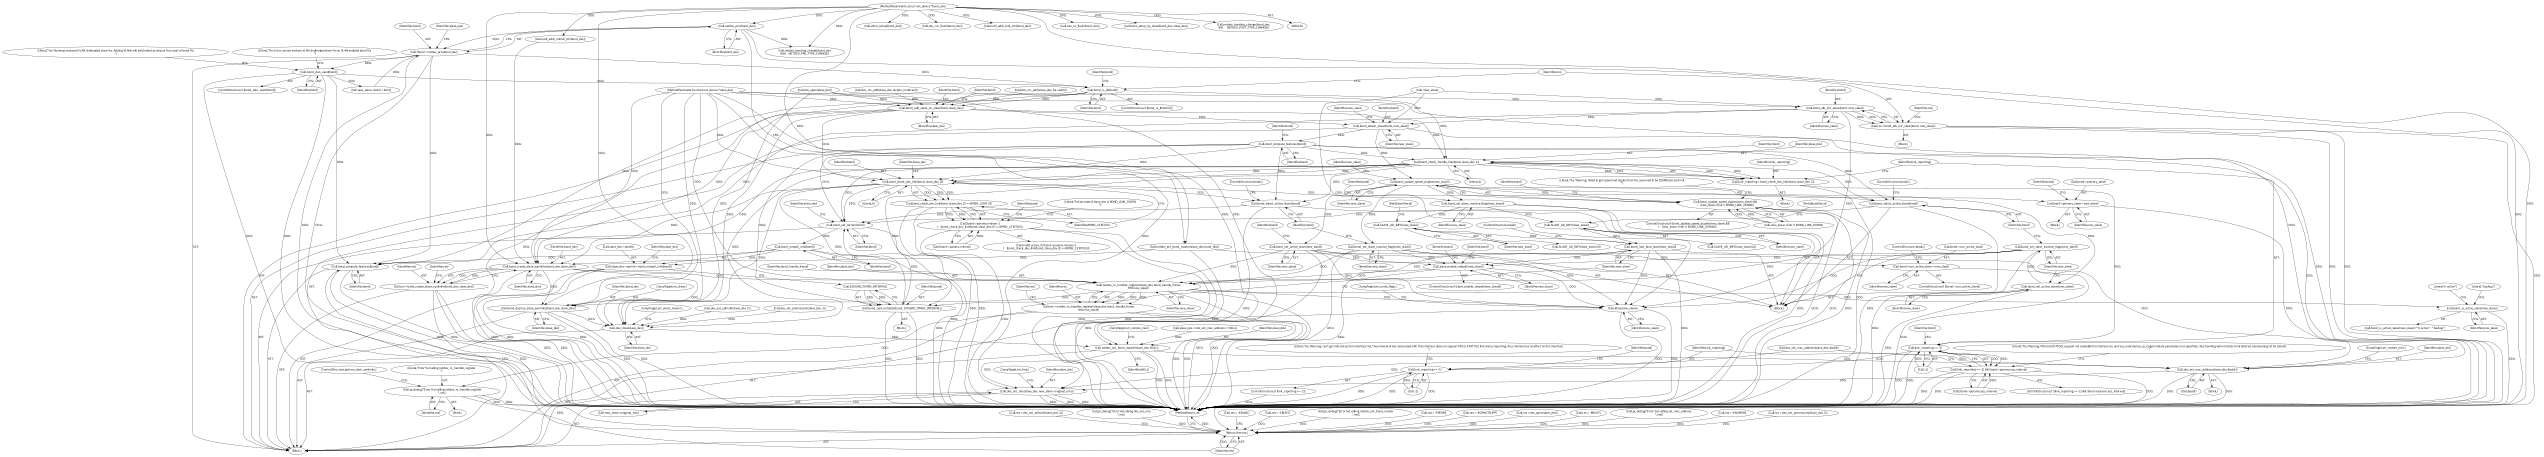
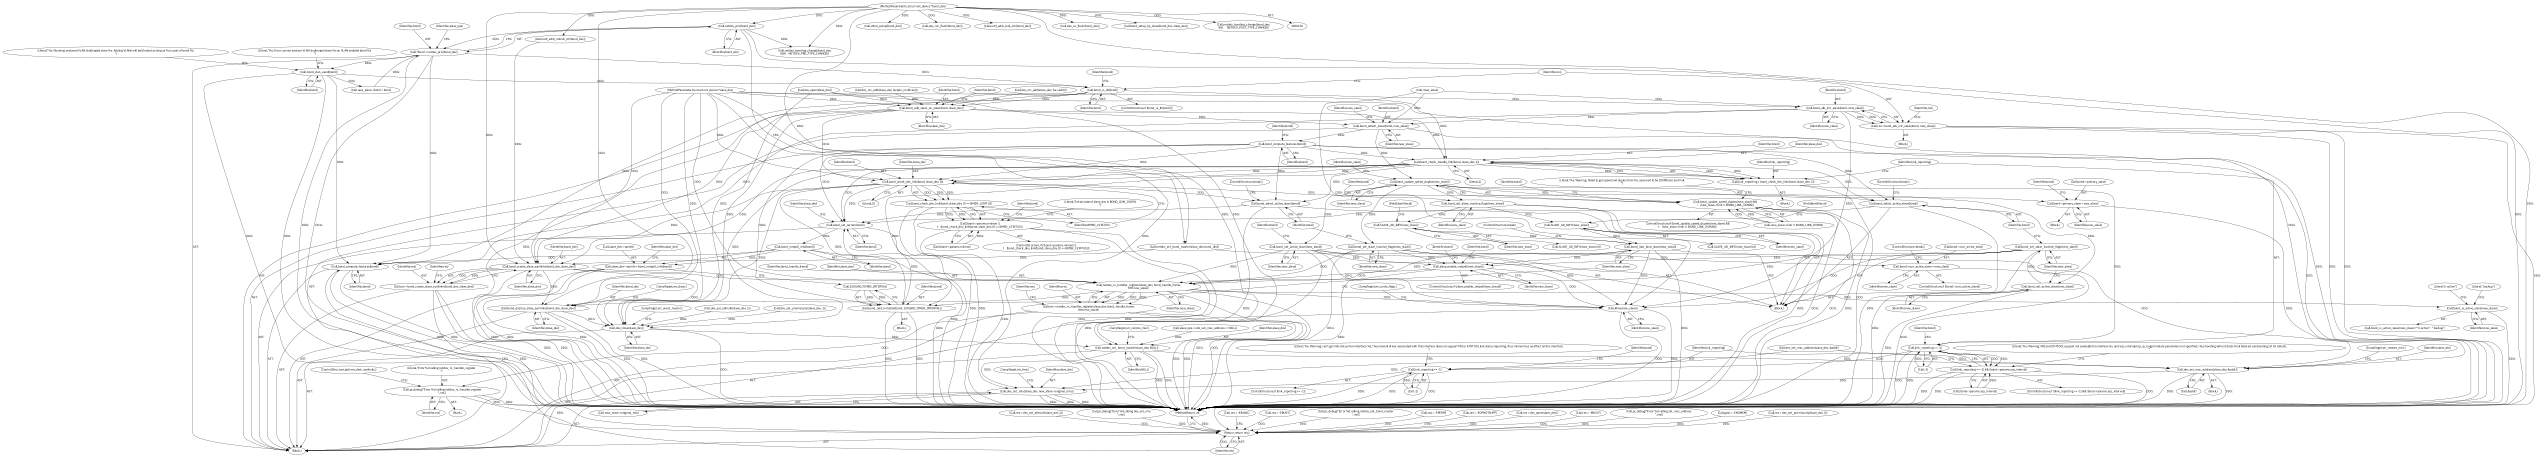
(247, 90) -> none
(1131, 321) -> none
none -> (1127, 361)
(1236, 403) -> (743, 401)
(1732, 413) -> (1732, 413)
(1237, 433) -> (1237, 433)
